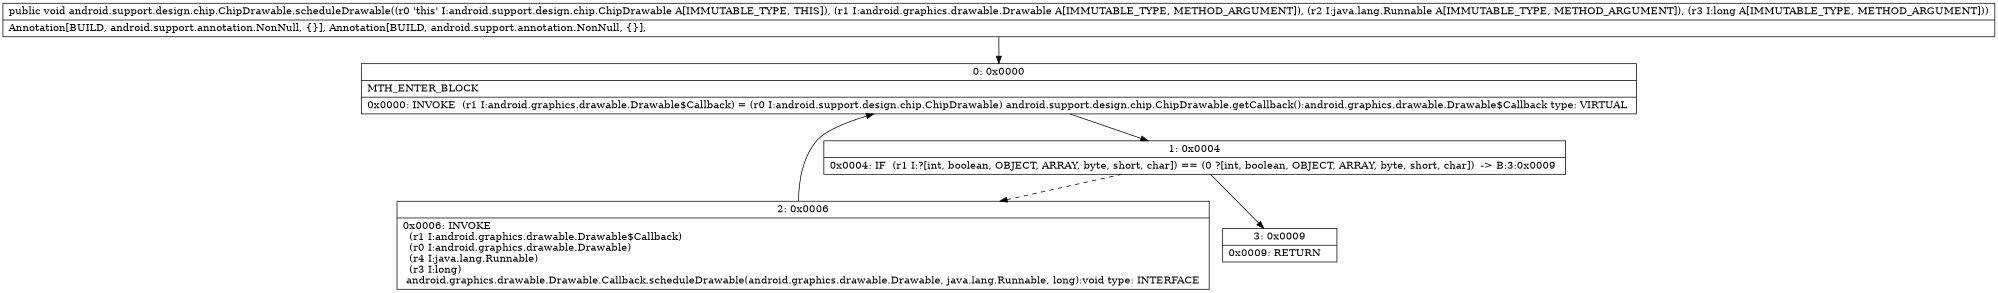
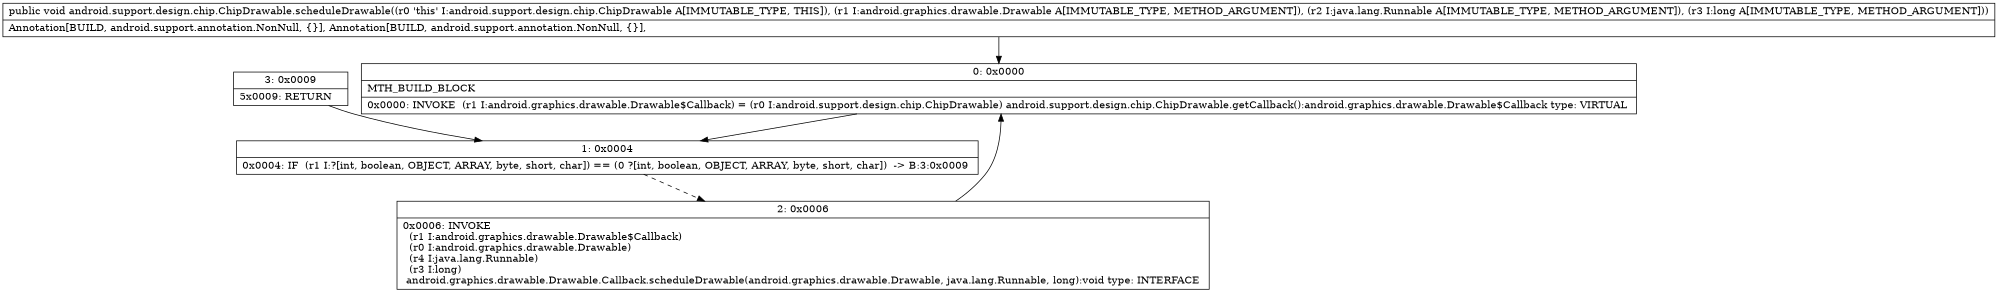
(423, 88) -> (421, 88)
(1234, 199) -> (401, 126)
(1280, 253) -> (291, 97)
